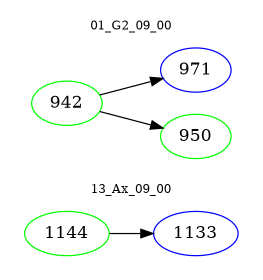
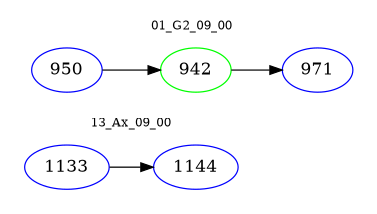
(125, 118) -> (125, 70)
(196, 136) -> (67, 70)
(67, 234) -> (196, 167)
(125, 234) -> (125, 167)
